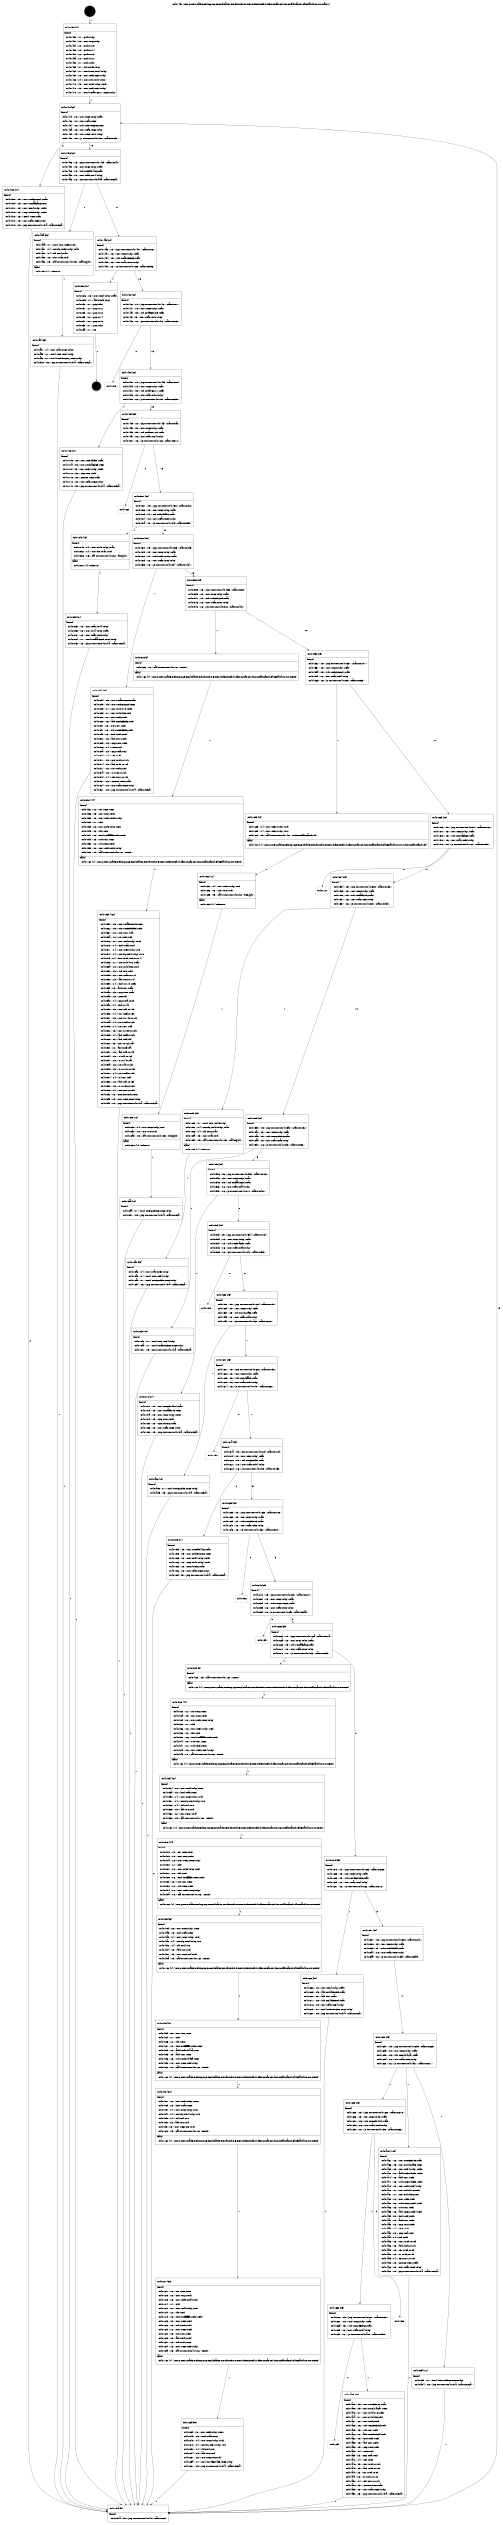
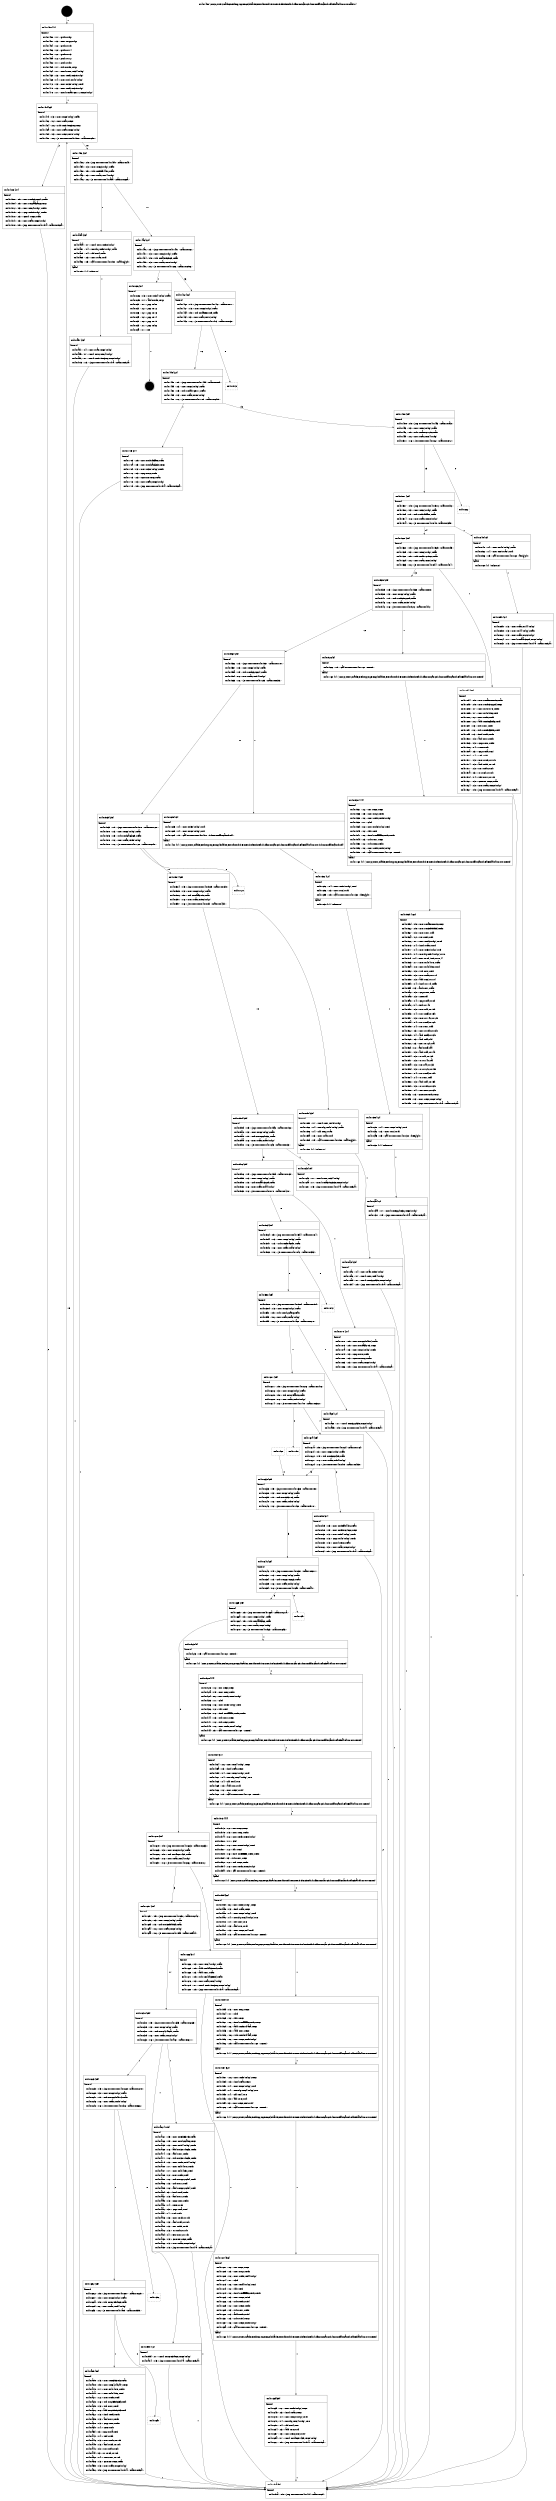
(246, 1564) -> (281, 1465)
(135, 1927) -> none
